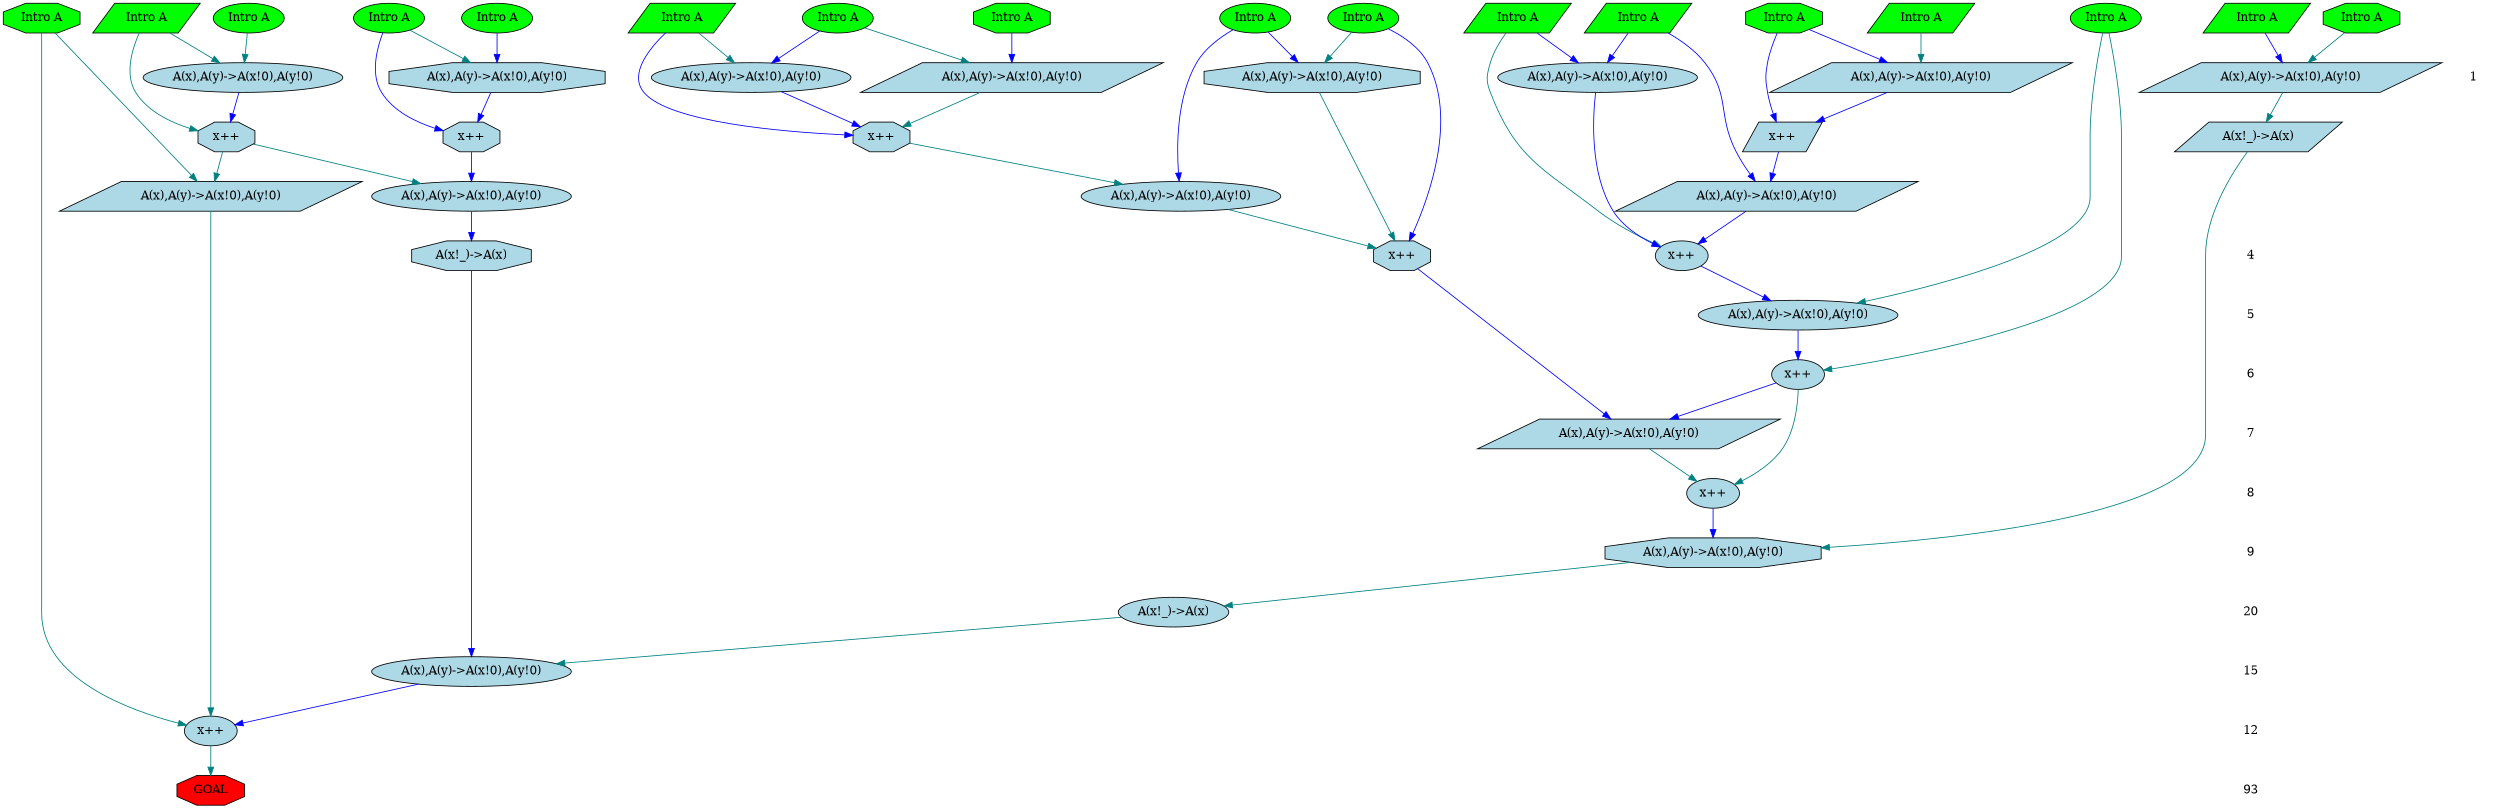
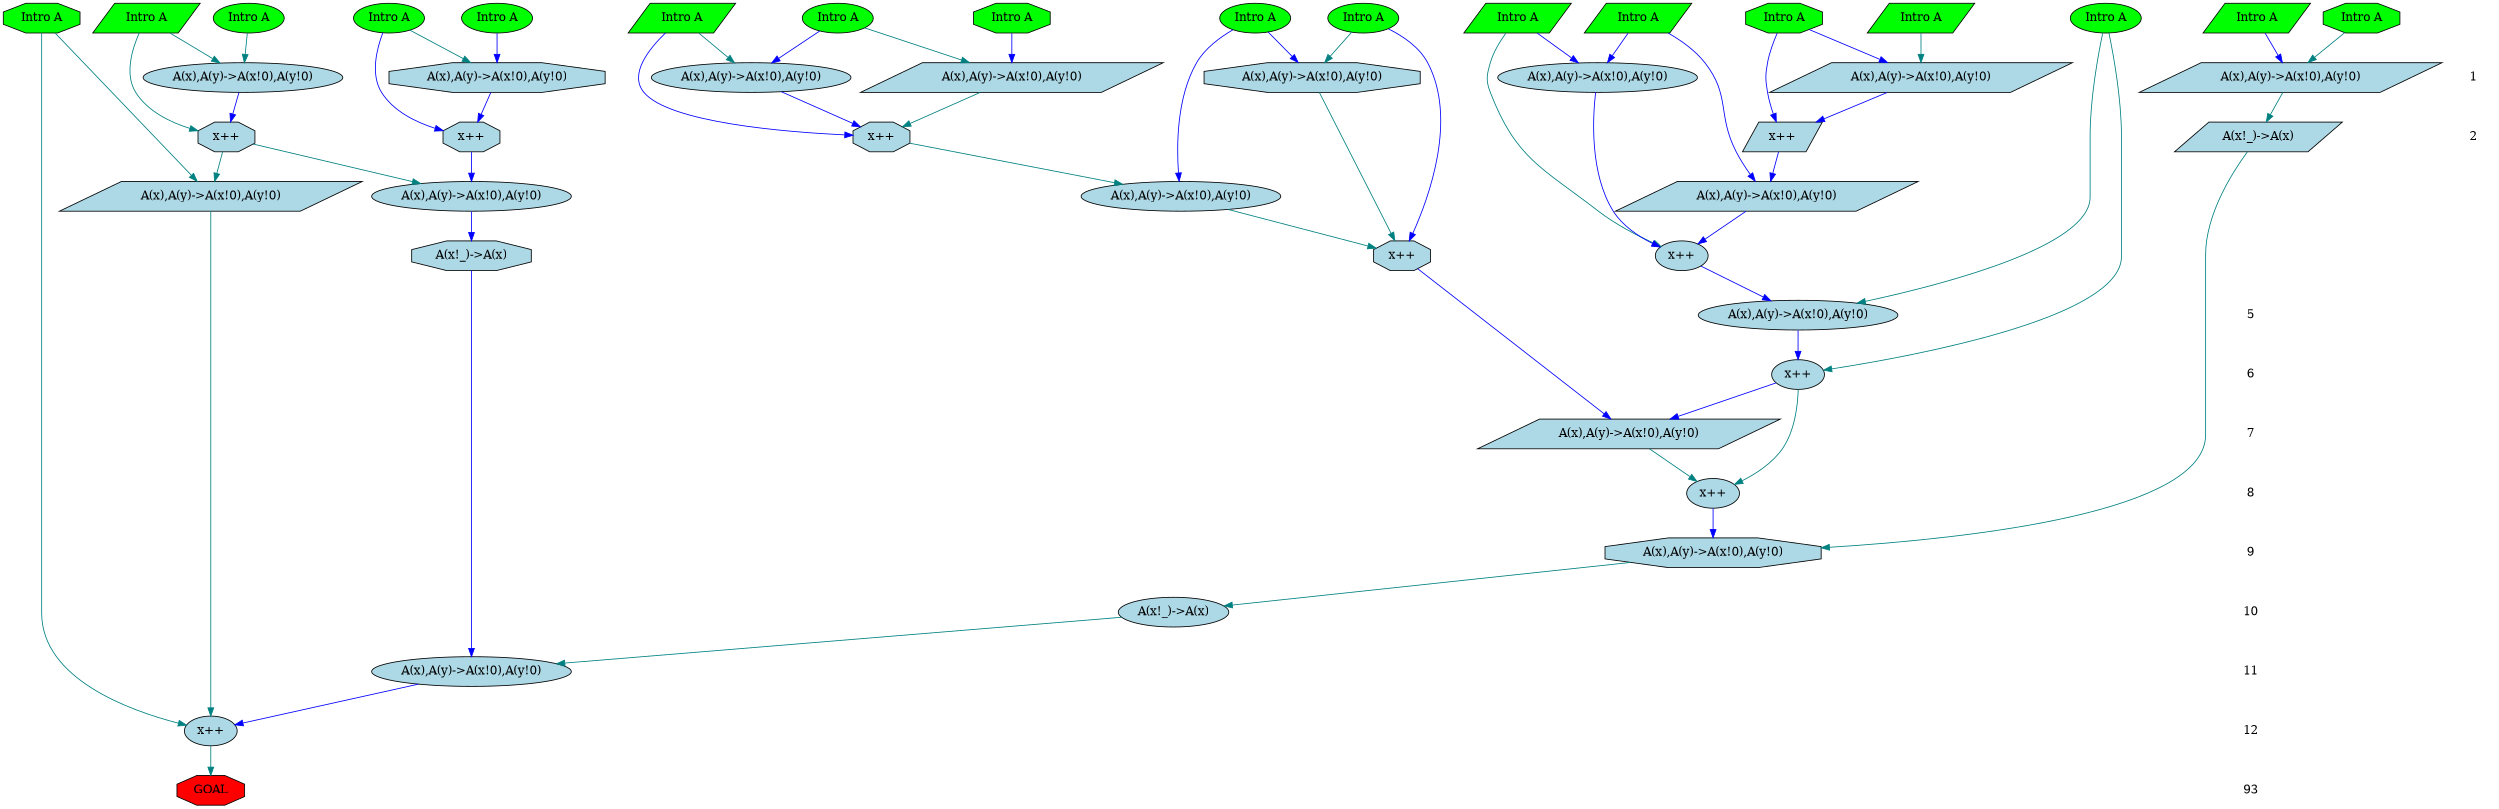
none -> (2474, 137)
(2251, 256) -> none
(2251, 612) -> (2251, 612)
(2251, 672) -> (2251, 672)
